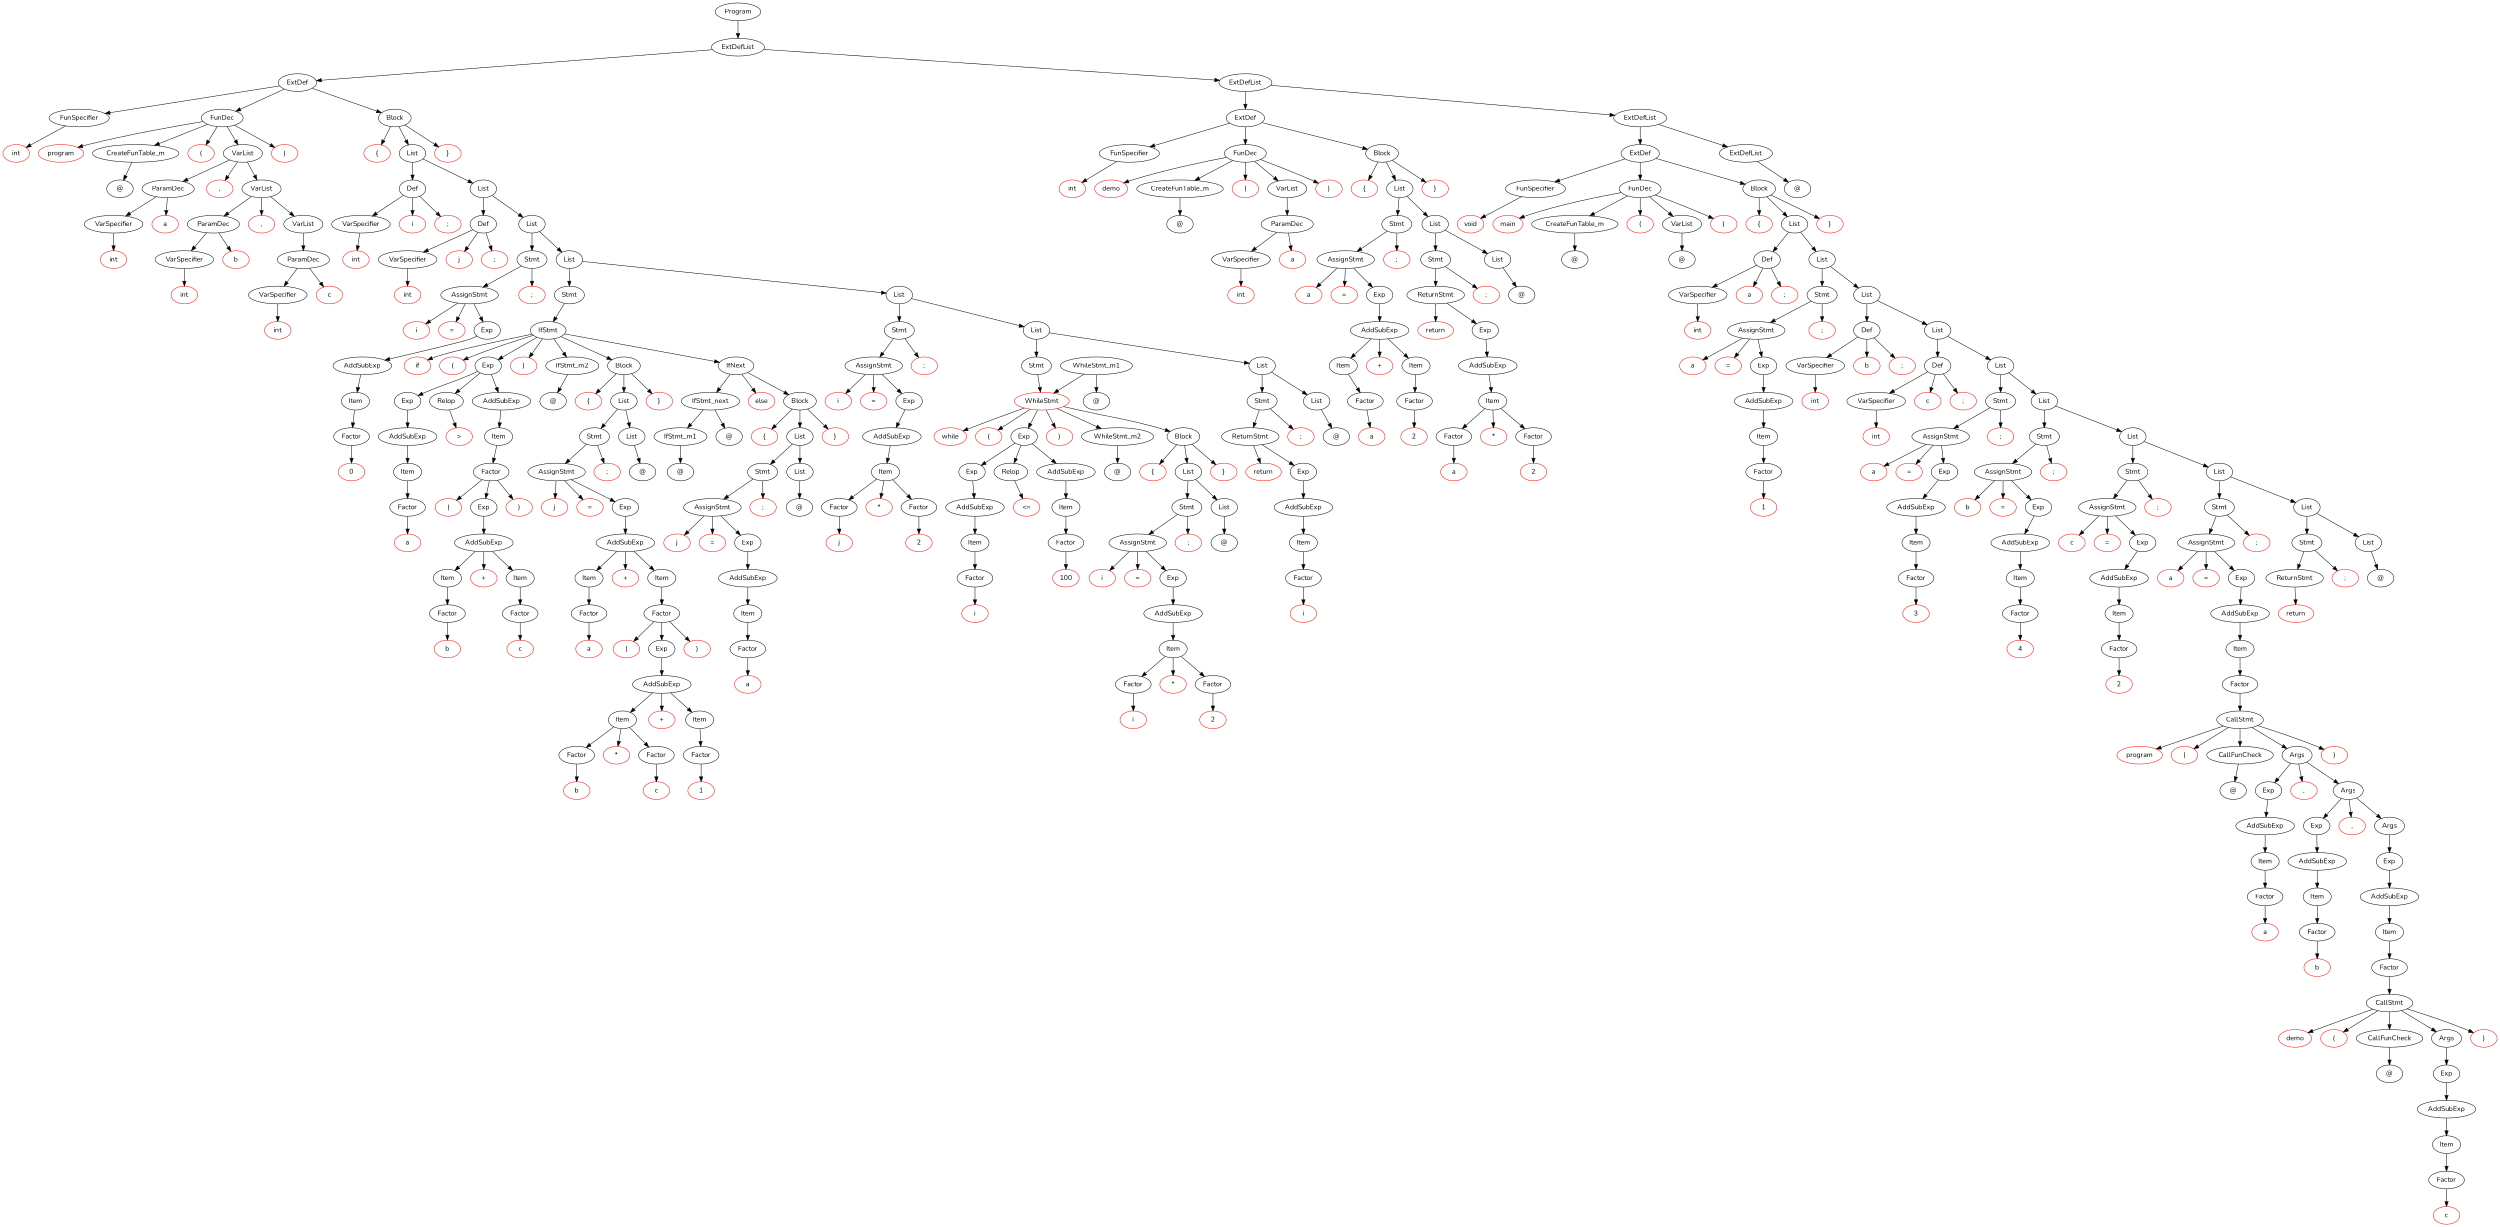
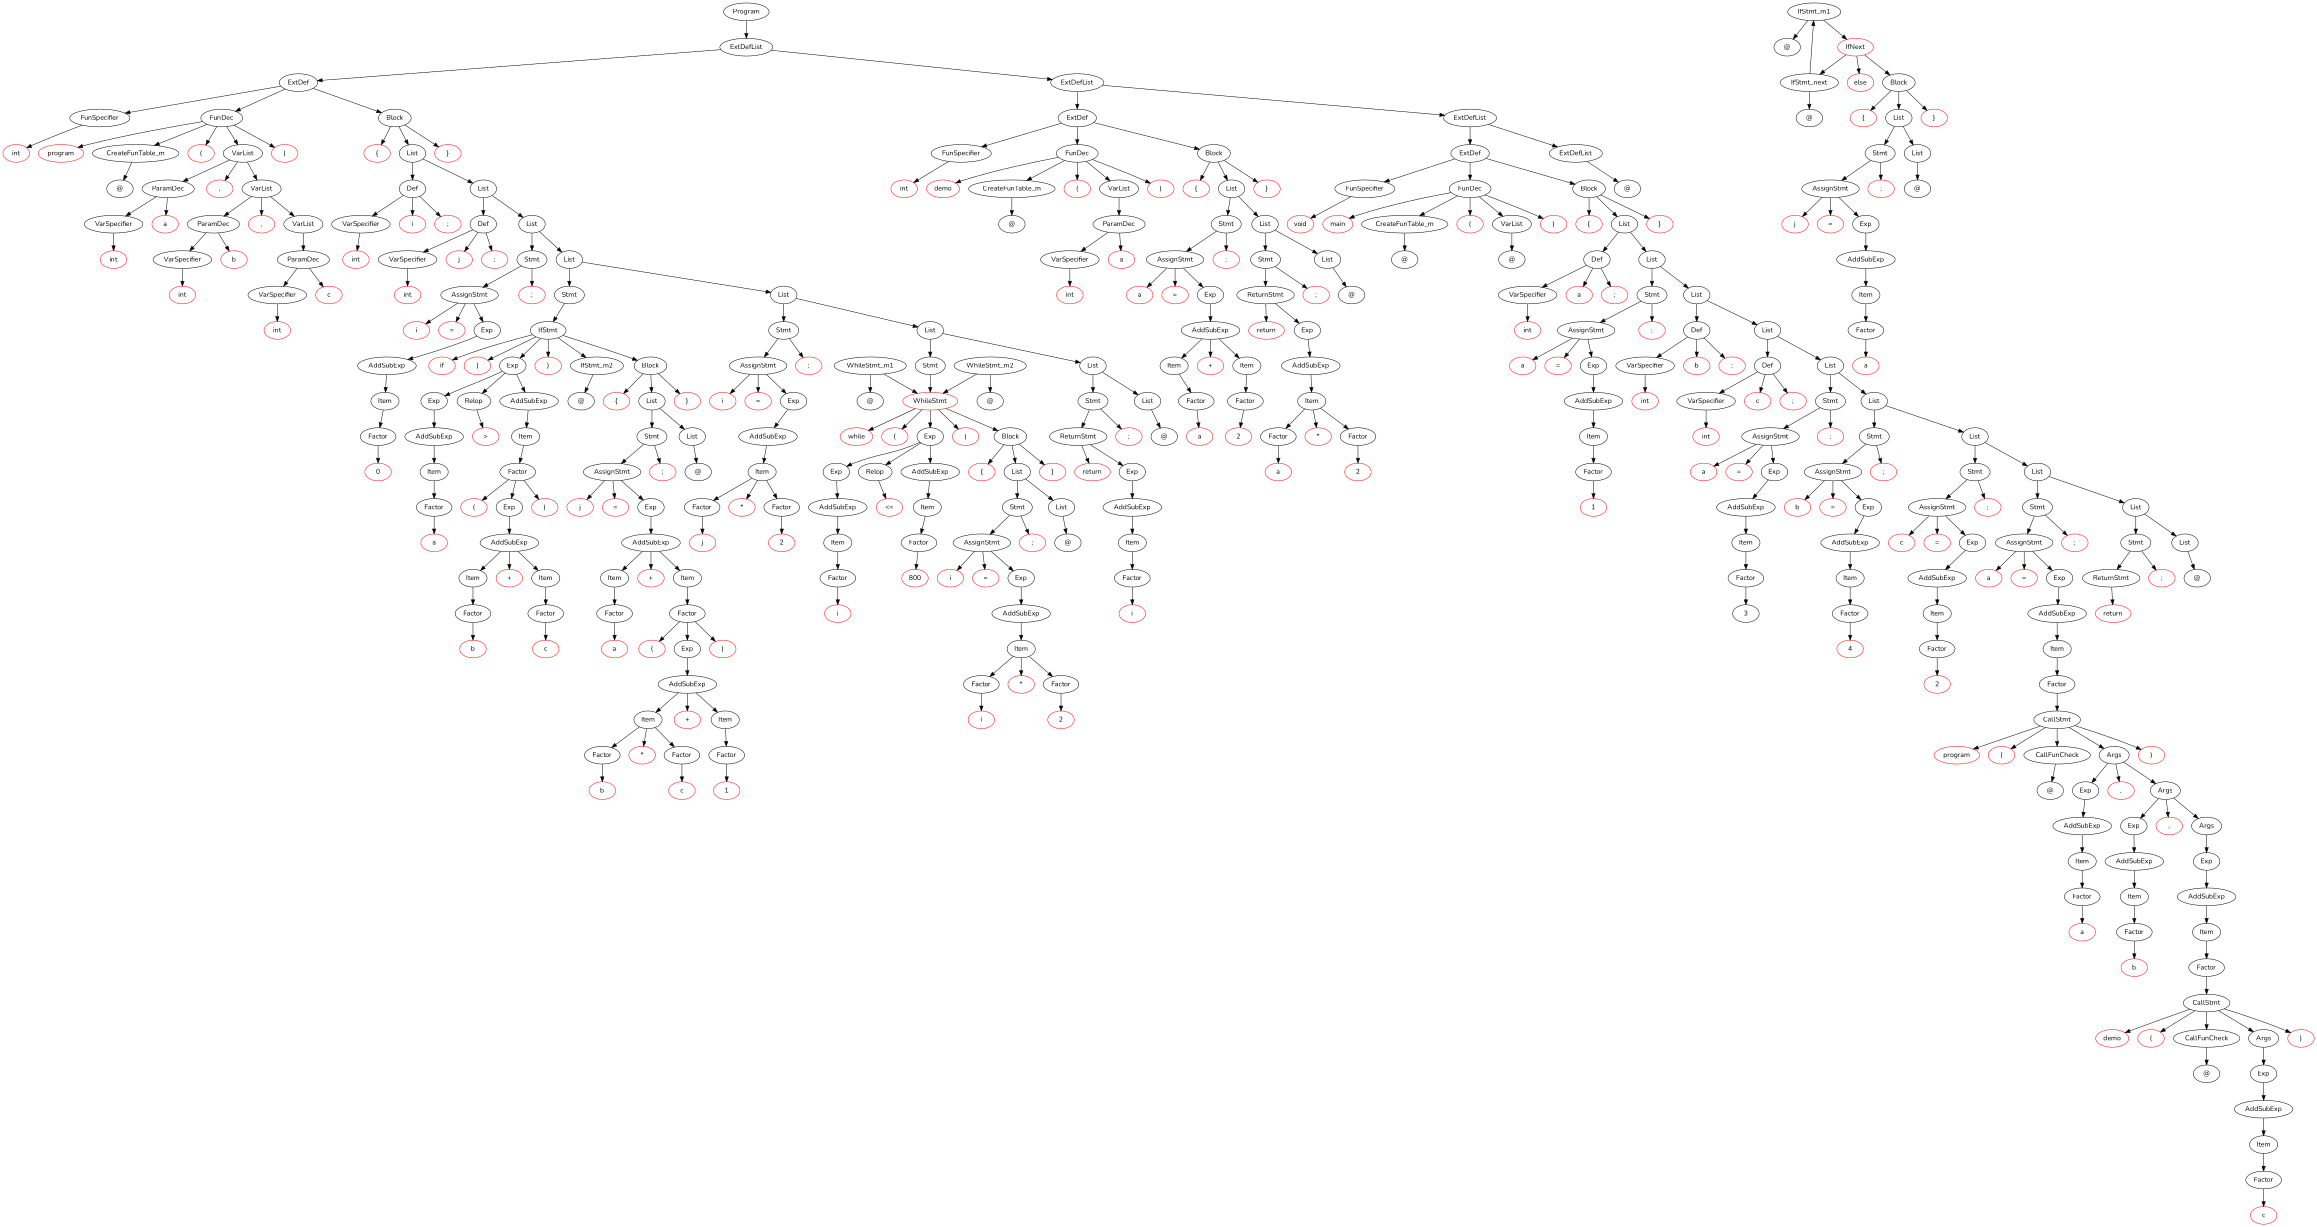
(640, 348) -> (1833, 28)
(736, 366) -> (1856, 47)
(1077, 418) -> (962, 382)
(1066, 578) -> (915, 578)
(1916, 614) -> (1746, 614)
